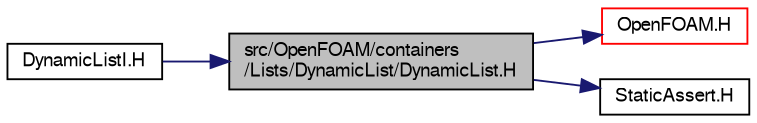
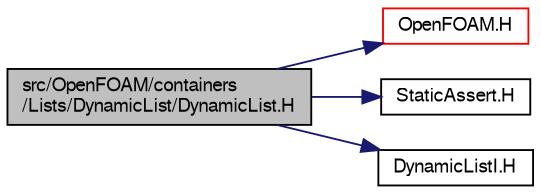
(187, 62) -> (319, 135)
